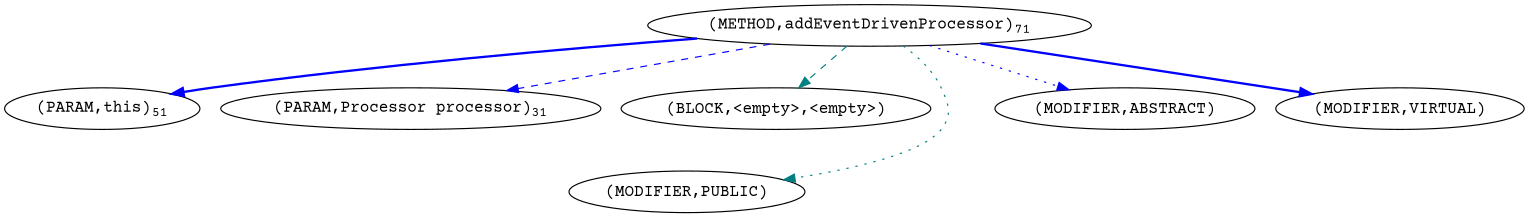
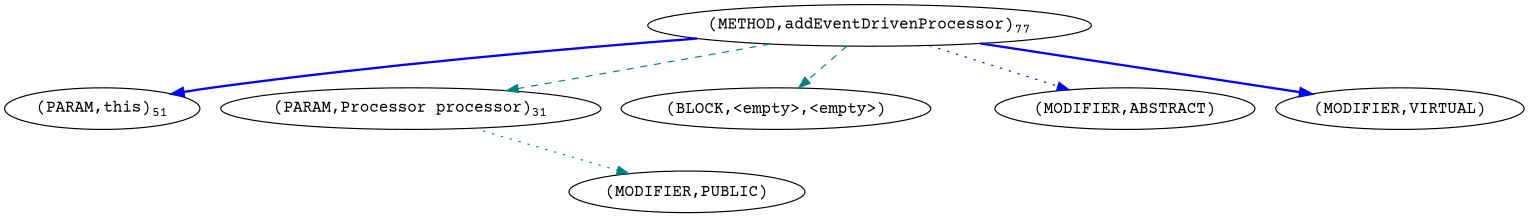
(1023, 24) -> (1023, 24)
(644, 66) -> (644, 66)
(919, 145) -> (546, 149)
